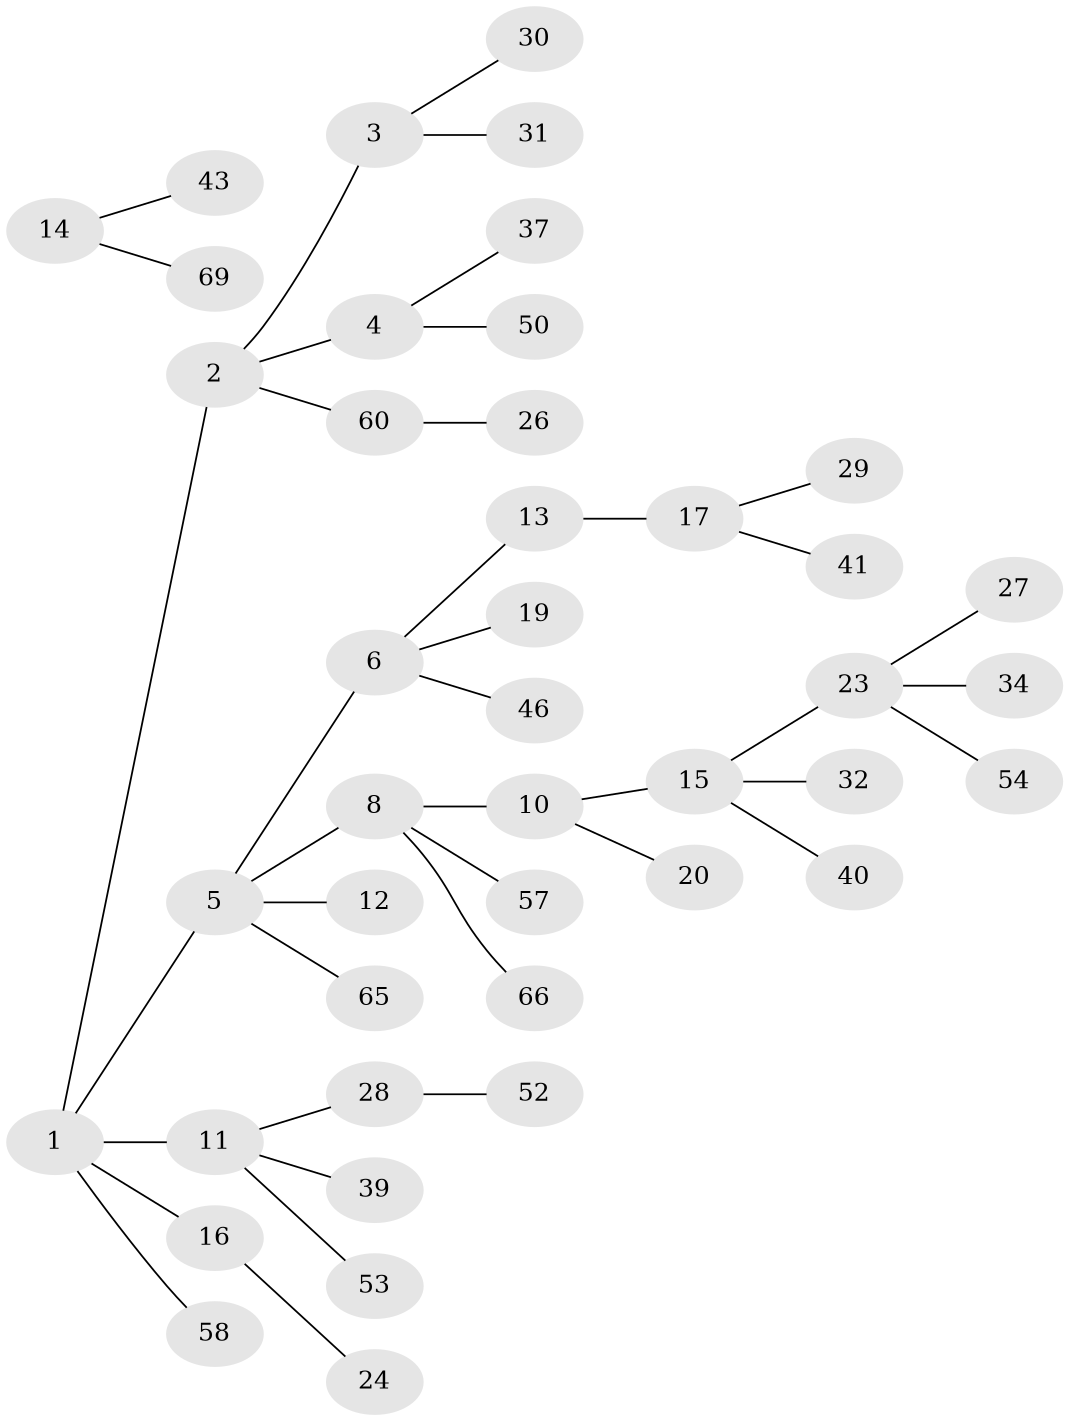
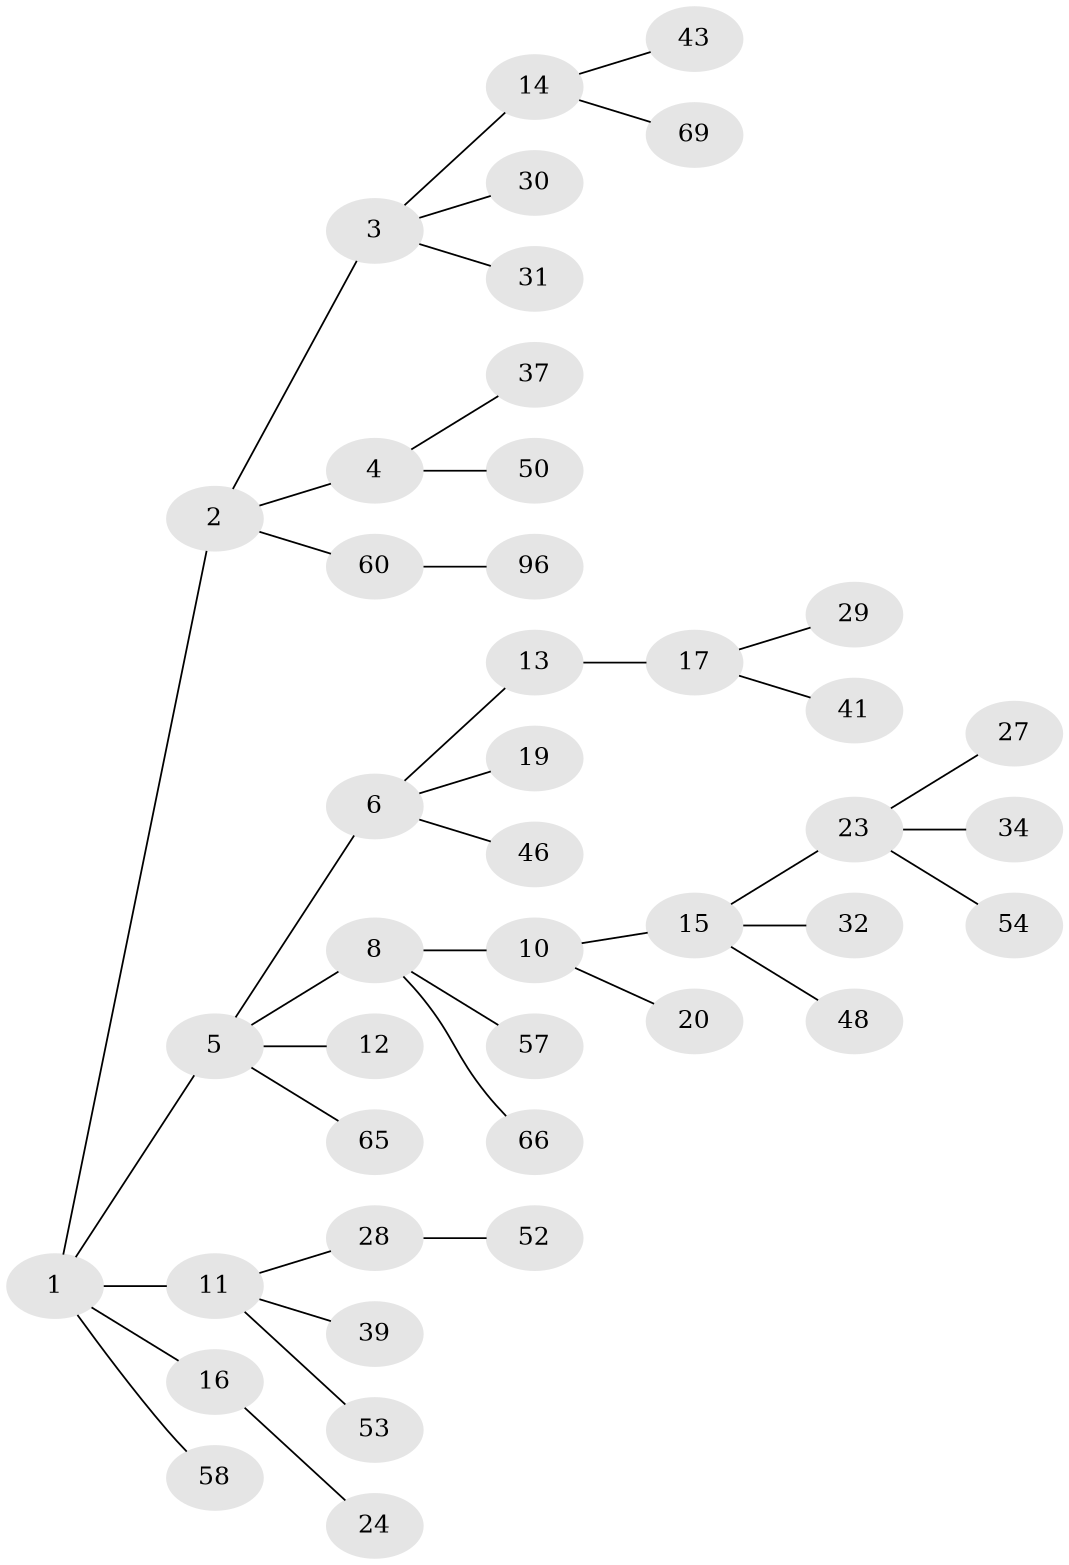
none -> (455, 159)
(535, 423) -> (535, 567)
(854, 878) -> (854, 1021)
